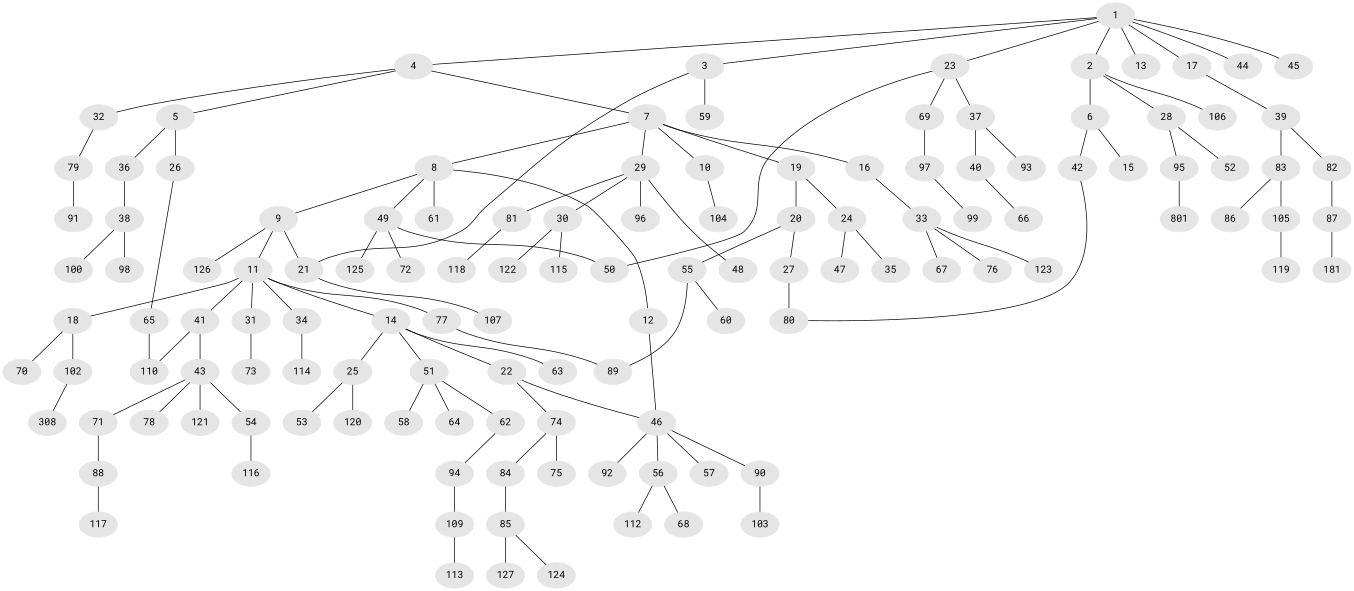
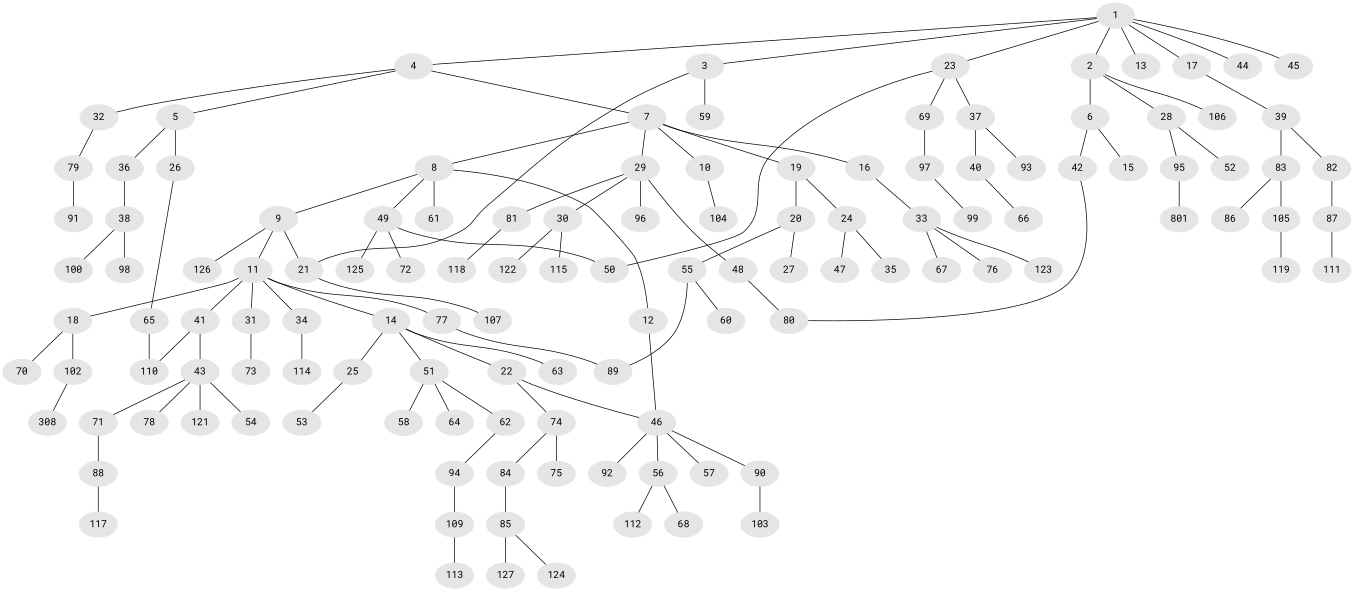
(1332, 270) -> (1332, 270)
(789, 296) -> (763, 295)
(353, 423) -> none
(251, 474) -> none
